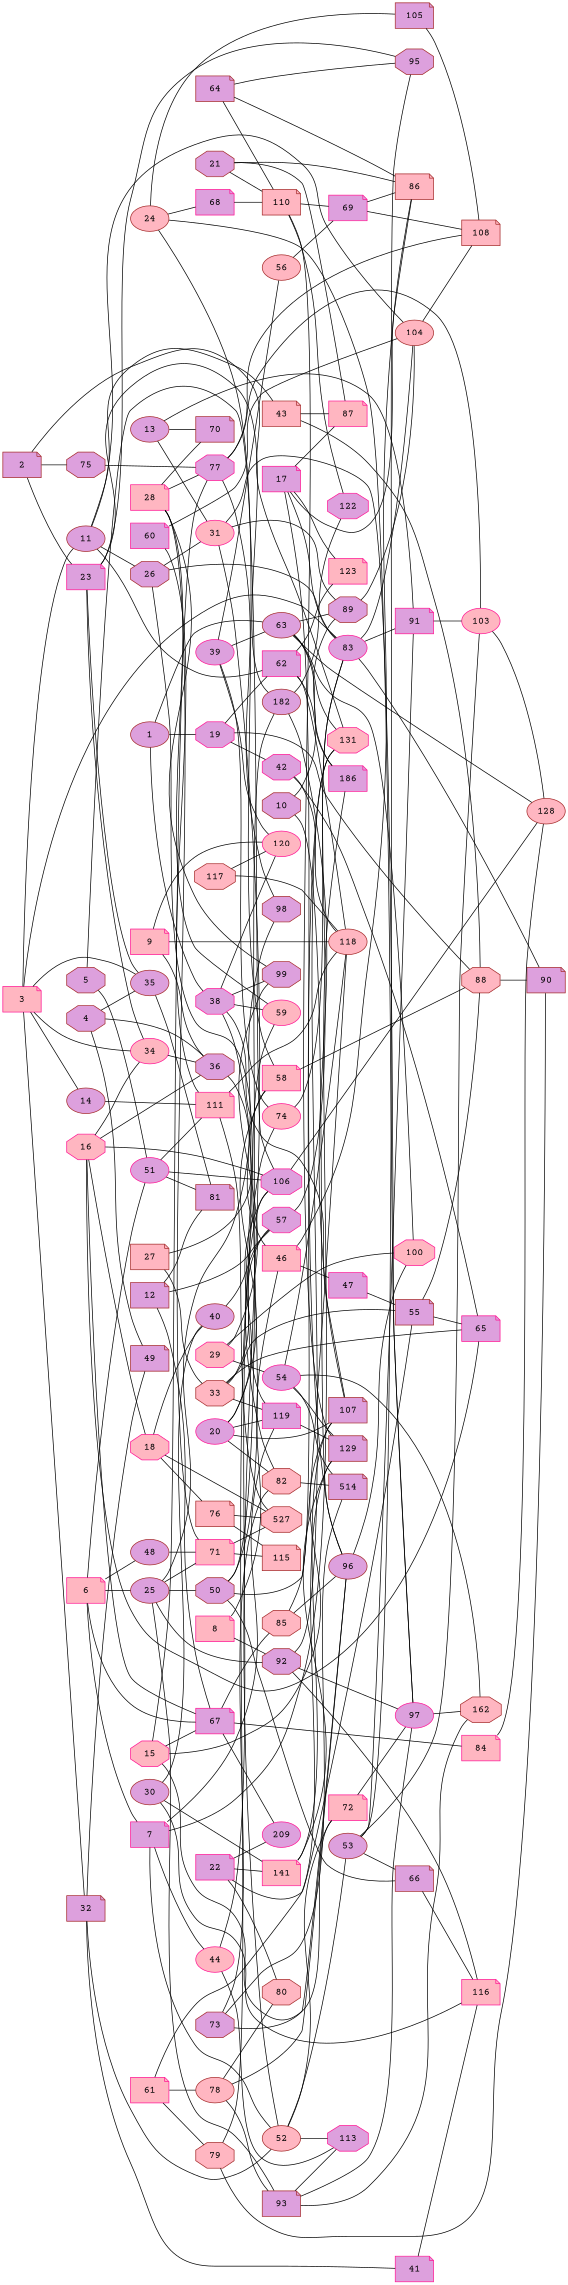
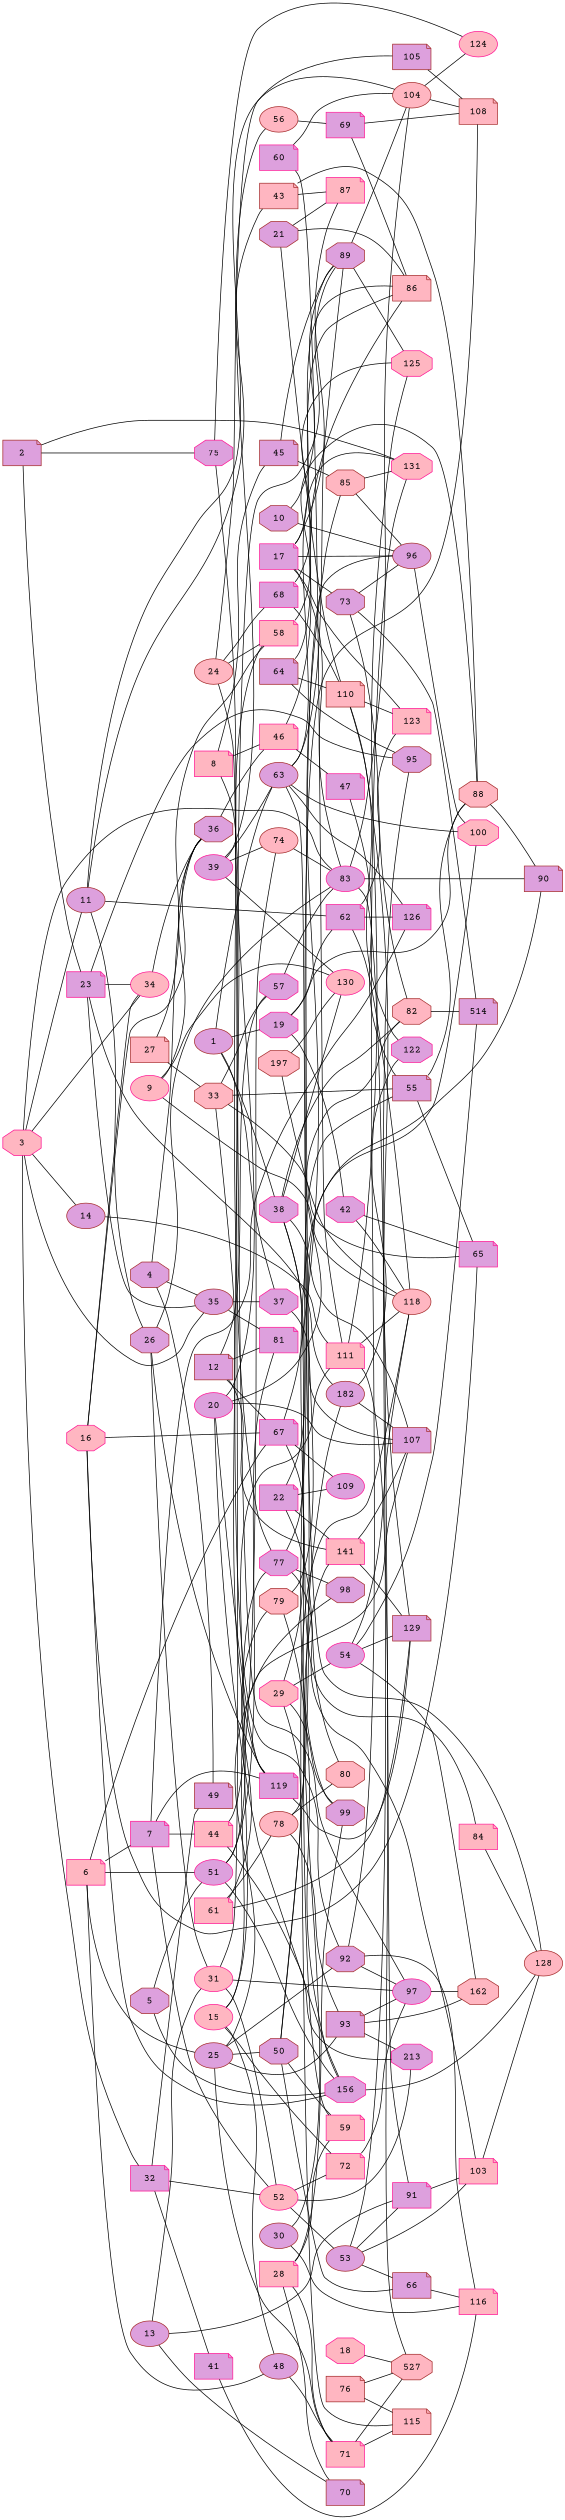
none -> (478, 44)
(315, 205) -> (383, 709)
none -> (412, 364)
none -> (279, 453)
(86, 465) -> (214, 453)
(188, 480) -> none
none -> (315, 581)
(481, 621) -> (478, 2171)
(348, 779) -> (412, 917)
(281, 844) -> (345, 982)
(215, 877) -> (279, 1063)
(150, 942) -> (150, 1088)
(22, 999) -> (22, 1143)
(281, 1013) -> (345, 2128)
(281, 1116) -> (279, 840)
(281, 1182) -> (345, 2090)
(215, 1197) -> (279, 1340)
(114, 1298) -> none
none -> (279, 1302)
(215, 1317) -> none
(181, 1480) -> none
none -> (266, 1524)
(183, 1737) -> (254, 2189)
(150, 1754) -> (214, 2017)
(281, 1835) -> (345, 1486)
(86, 1908) -> (150, 2178)
(215, 1960) -> (214, 1834)
none -> (305, 2074)
(281, 2138) -> (279, 2197)
(348, 2138) -> (412, 2057)
